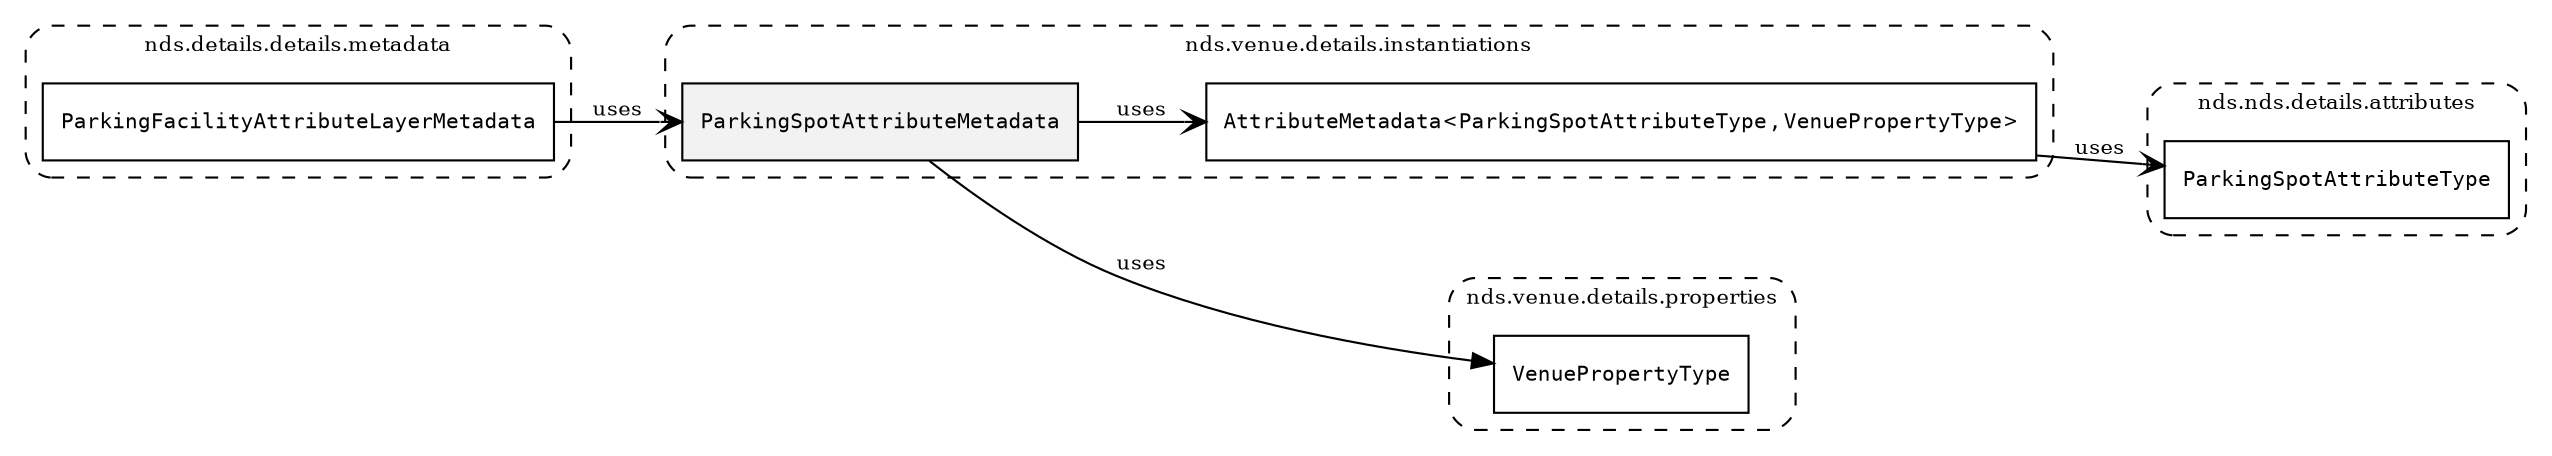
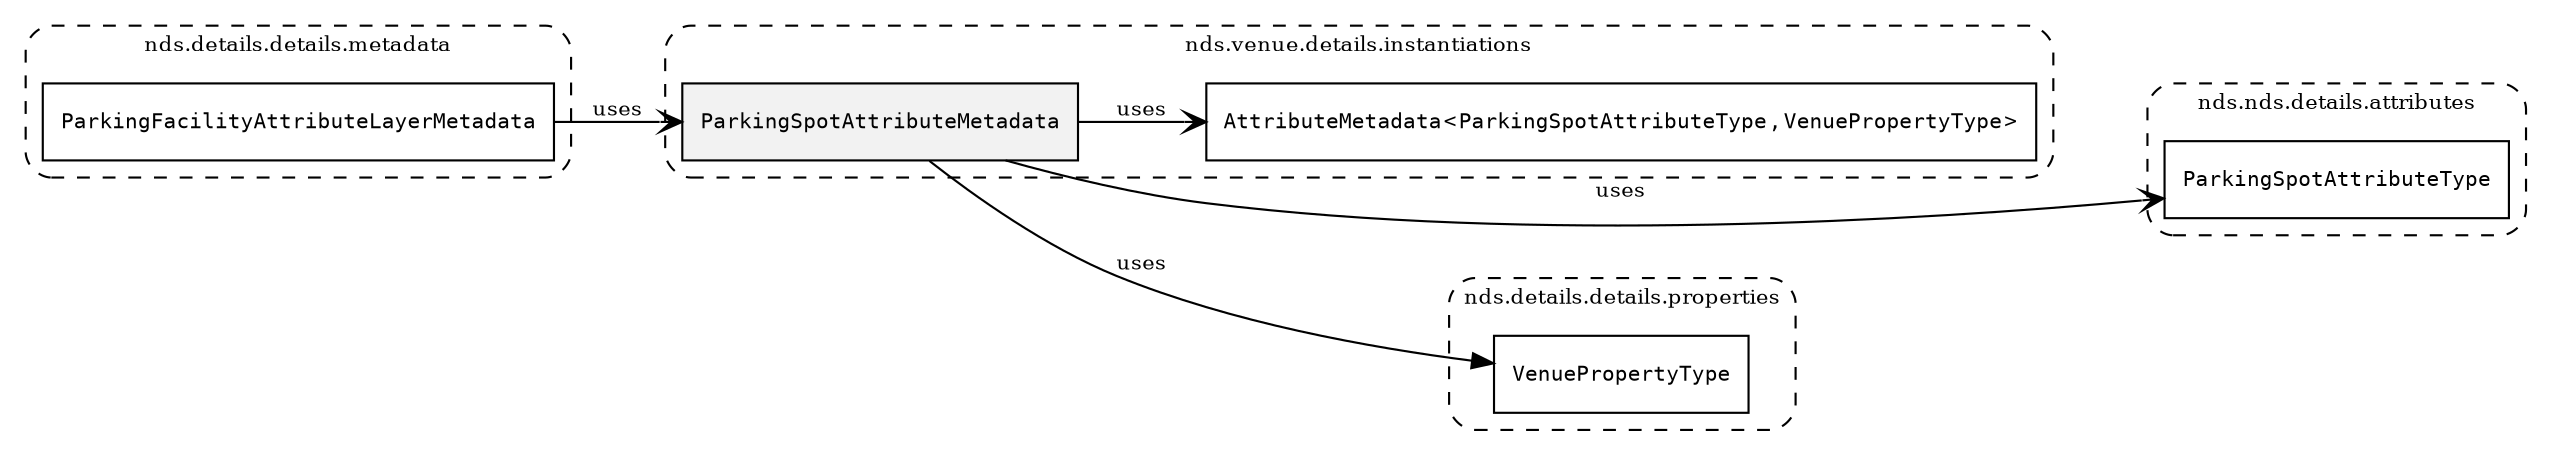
(2090, 160) -> (1571, 225)
(1622, 298) -> (1622, 298)
